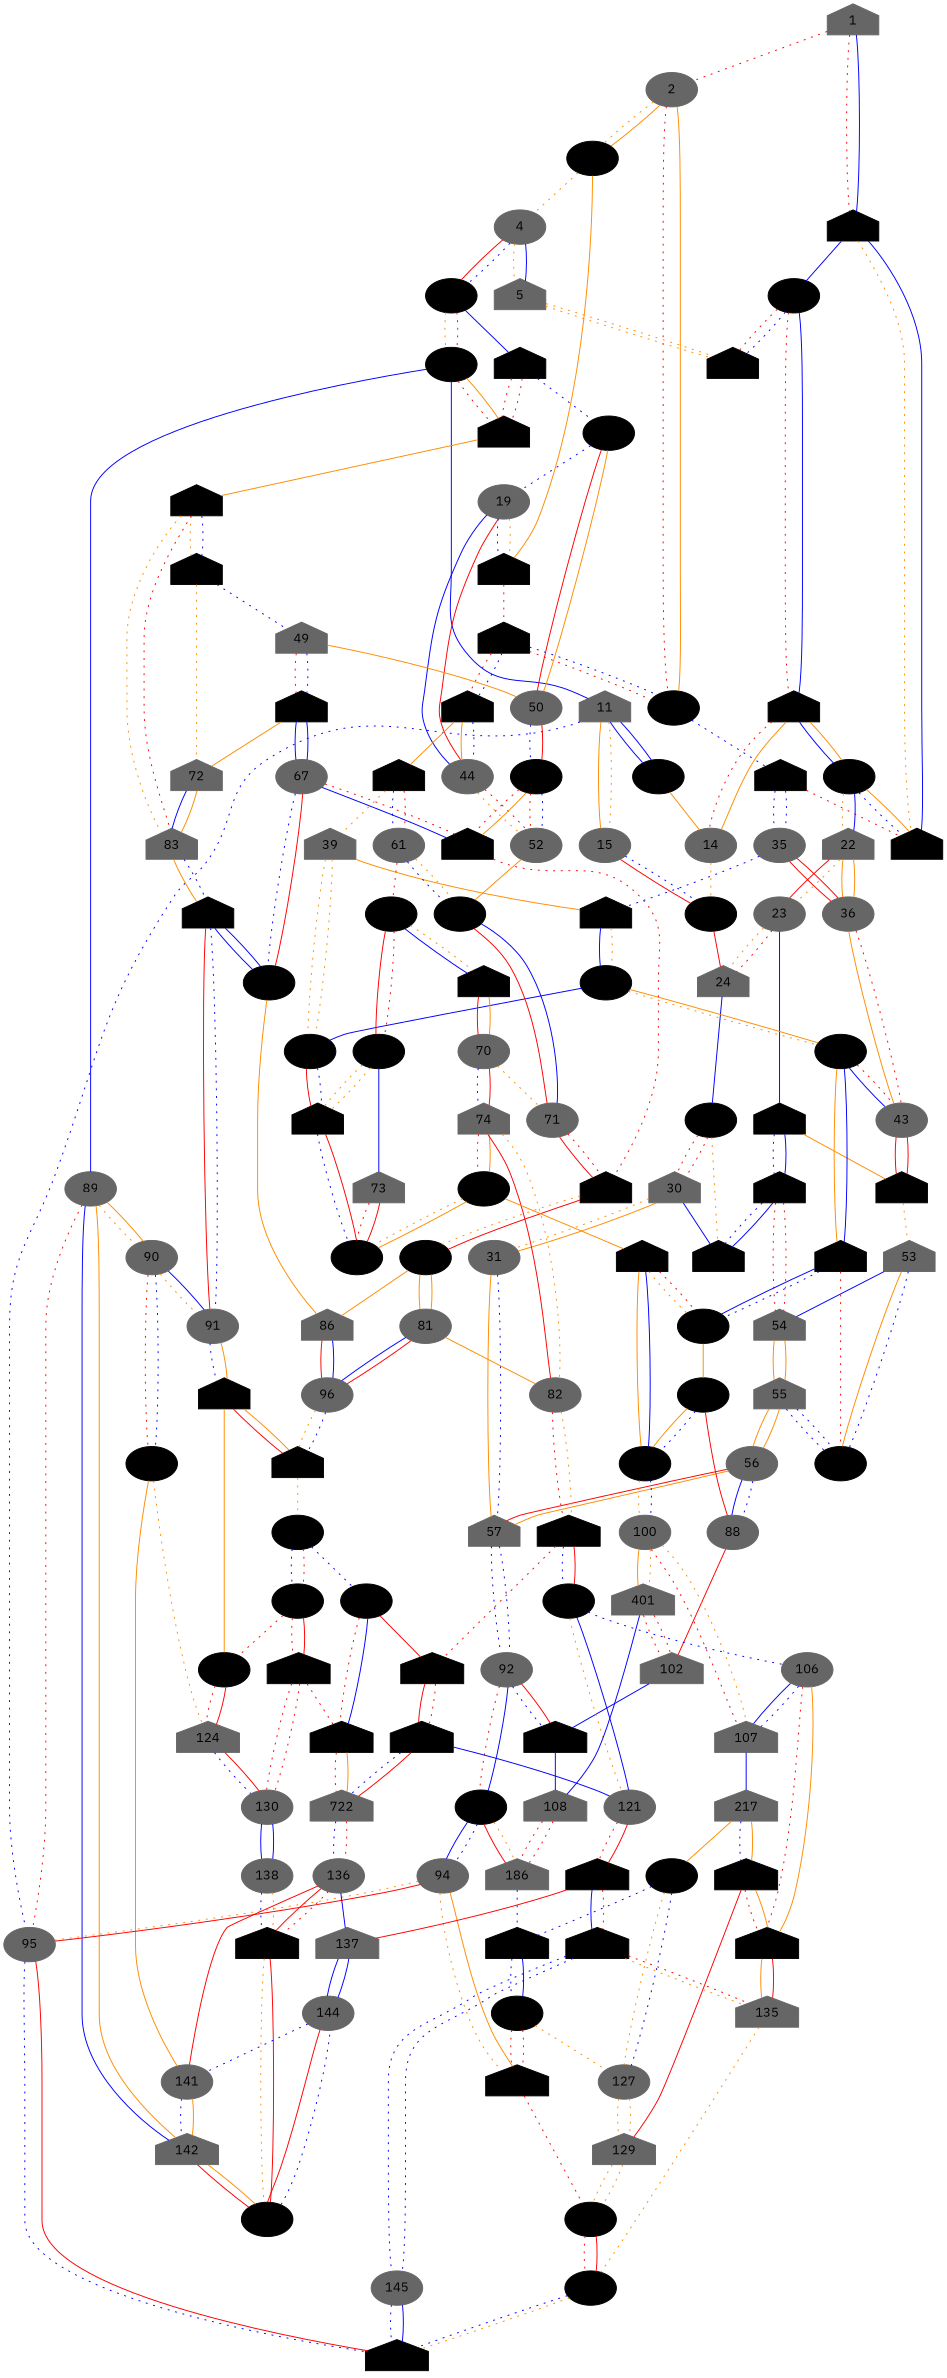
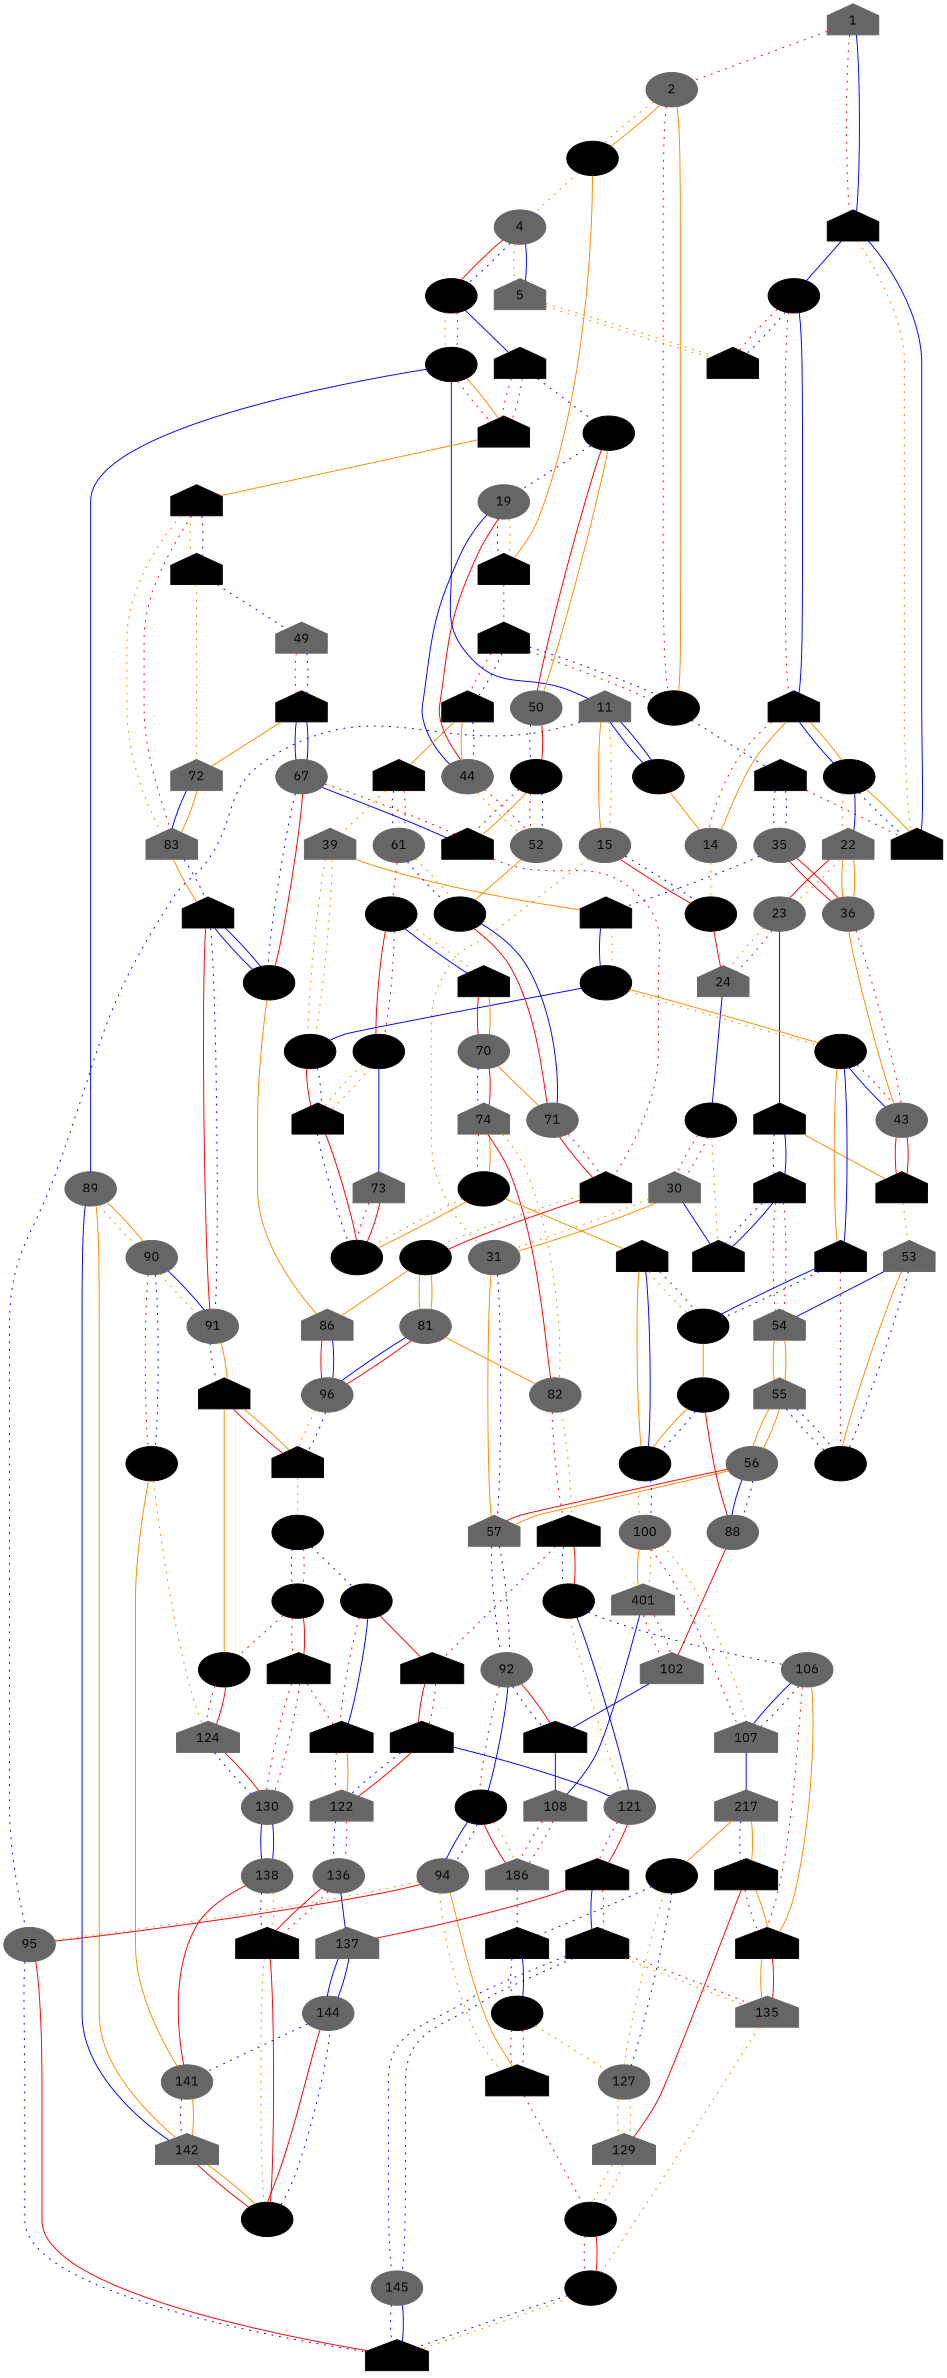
(418, 666) -> none
none -> (432, 1010)
(518, 1086) -> (518, 1086)
(46, 1563) -> none
(342, 1807) -> (342, 1807)
(217, 1947) -> (183, 1962)
